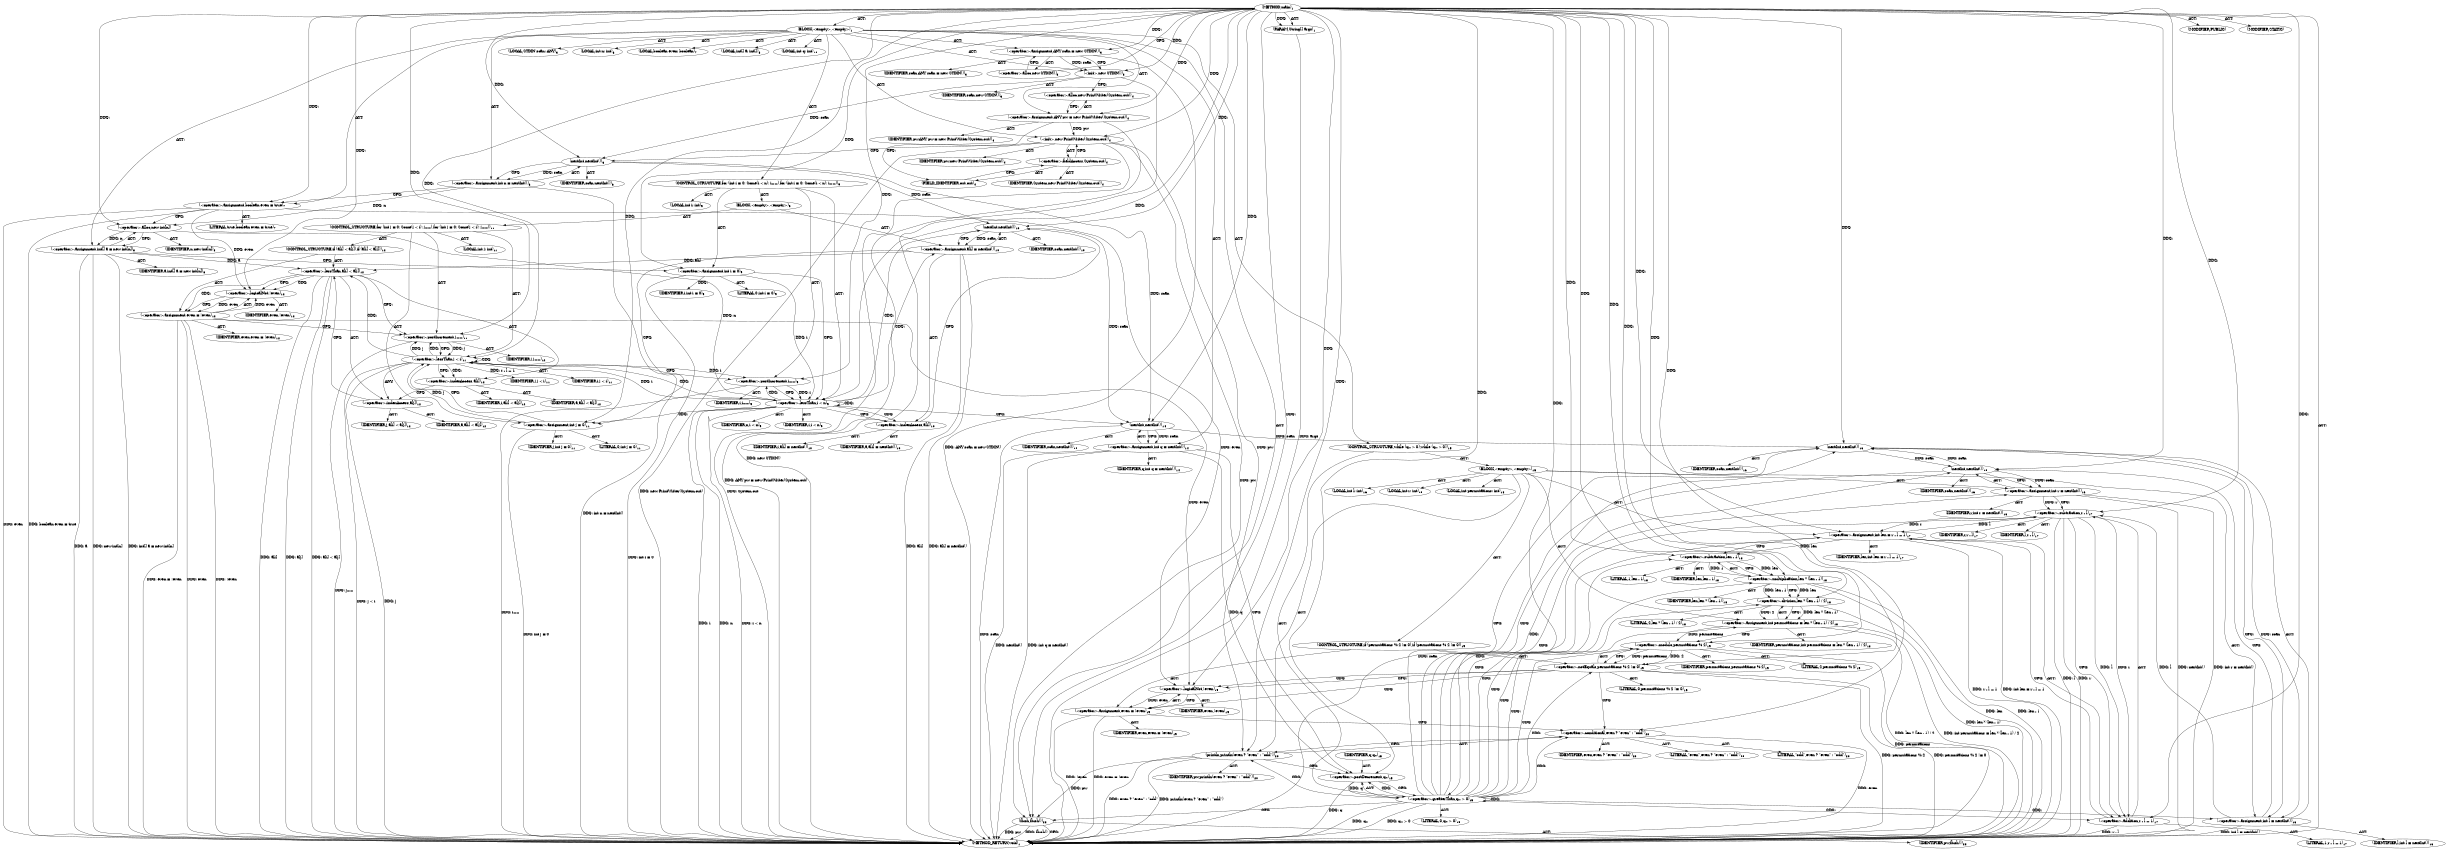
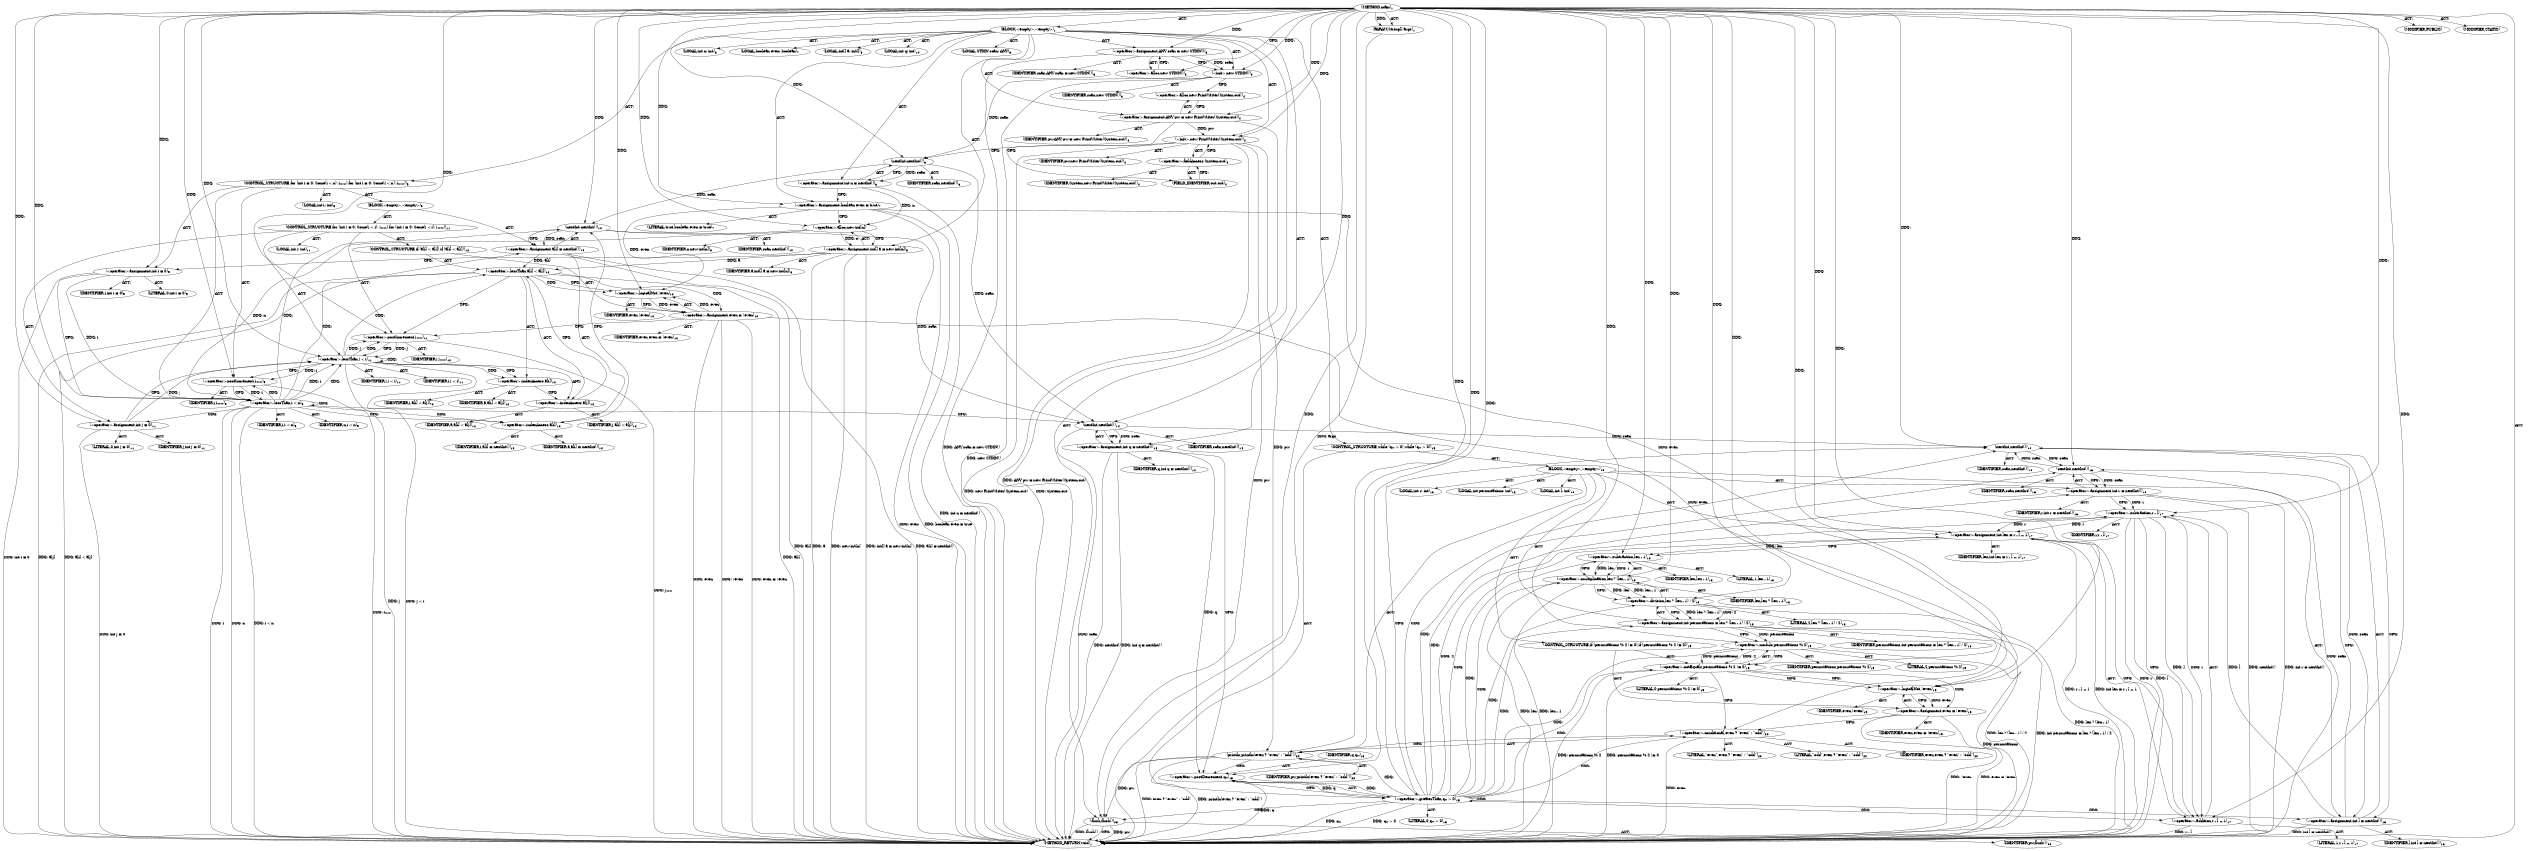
(1156, 39) -> (1273, 35)
(660, 268) -> none
(703, 283) -> (127, 283)
(503, 371) -> (370, 371)
(524, 403) -> (432, 403)
(2019, 536) -> none
none -> (1657, 588)
(1481, 657) -> (1447, 657)
